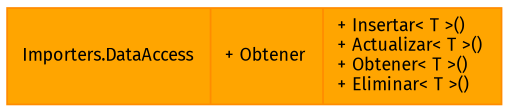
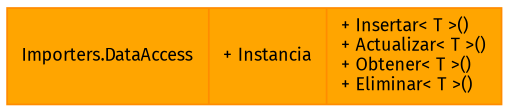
(266, 55) -> (268, 55)
